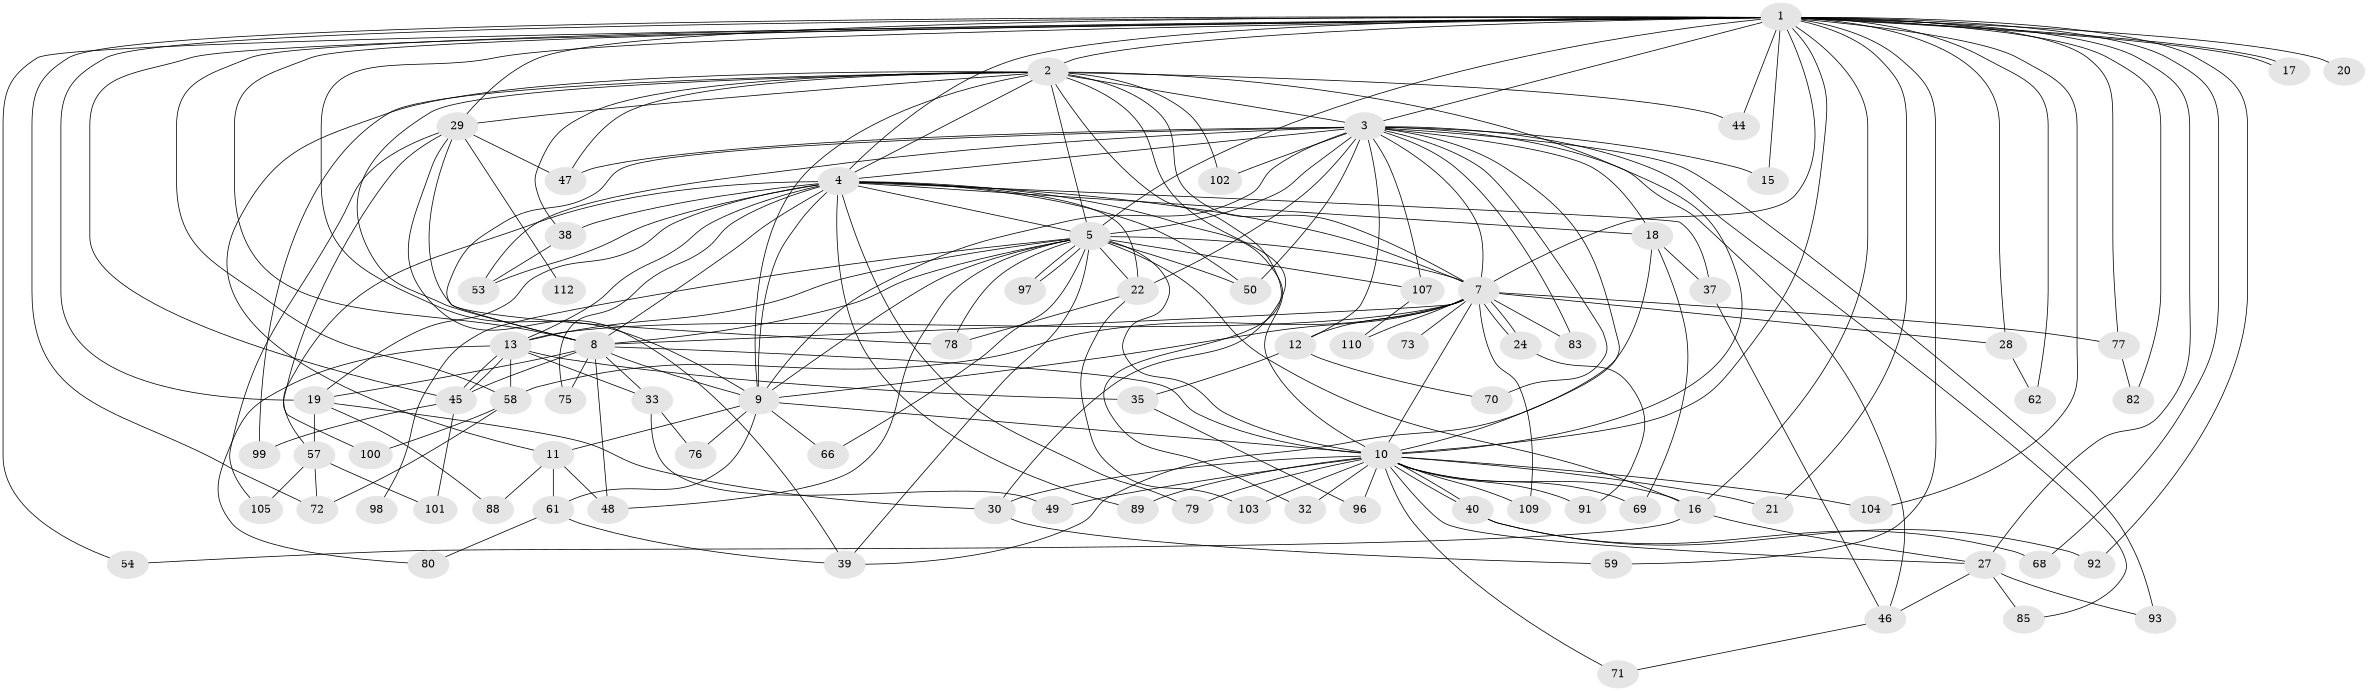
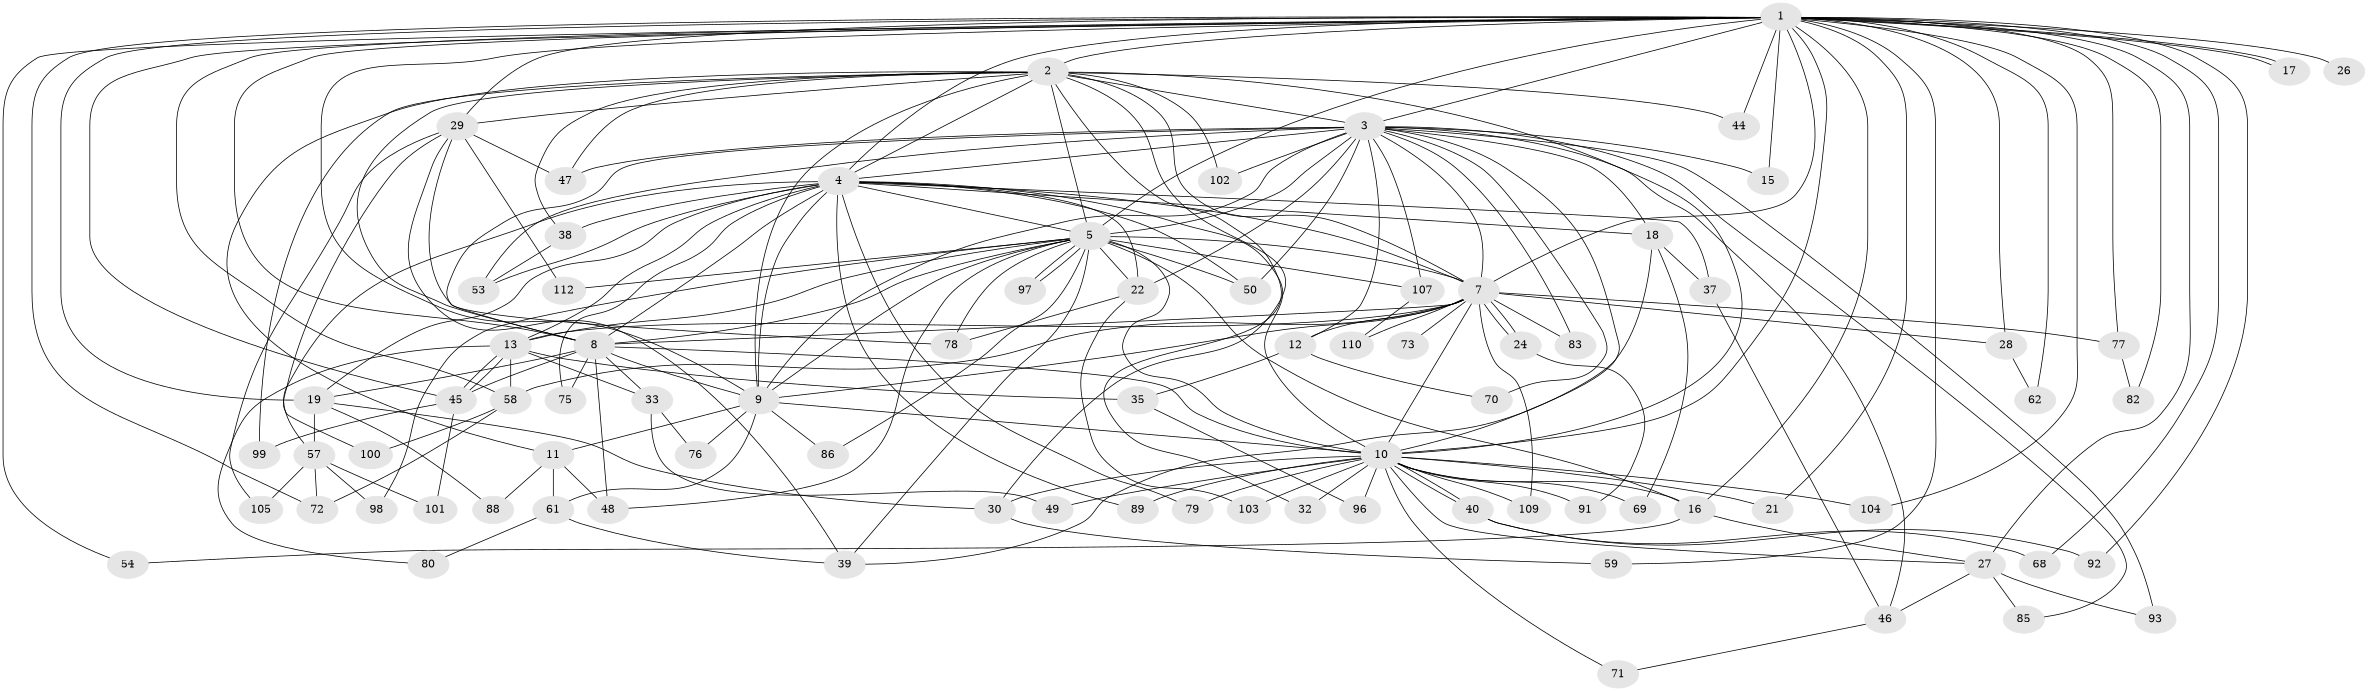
(2344, 72) -> (2344, 72)
none -> (815, 265)
(828, 455) -> (828, 455)
none -> (346, 483)
